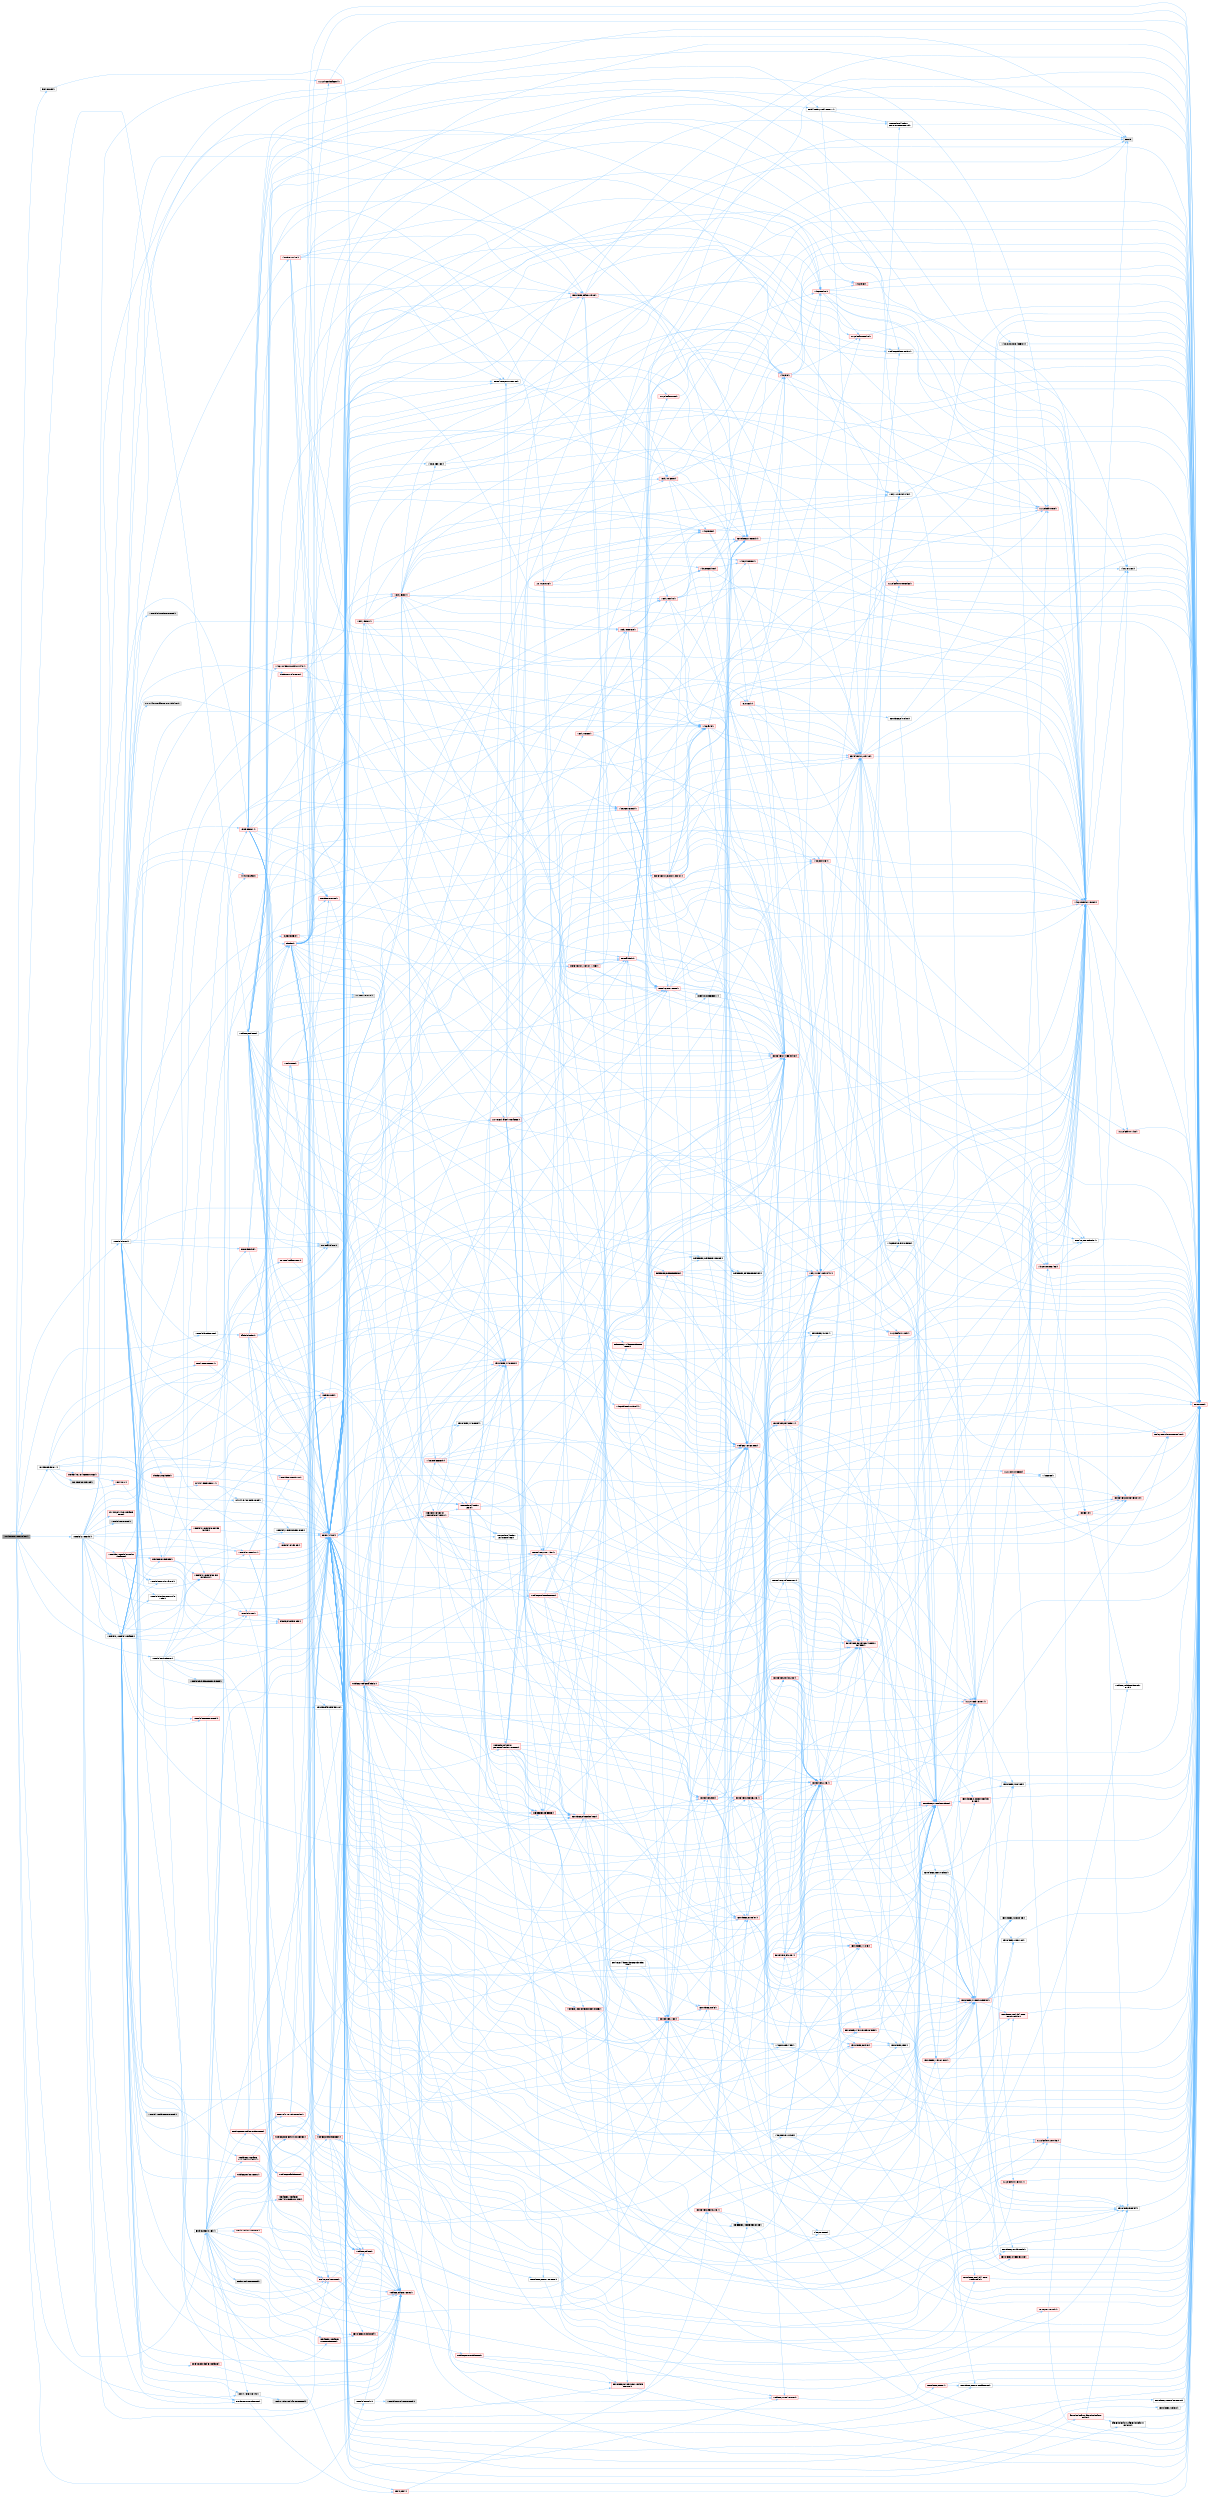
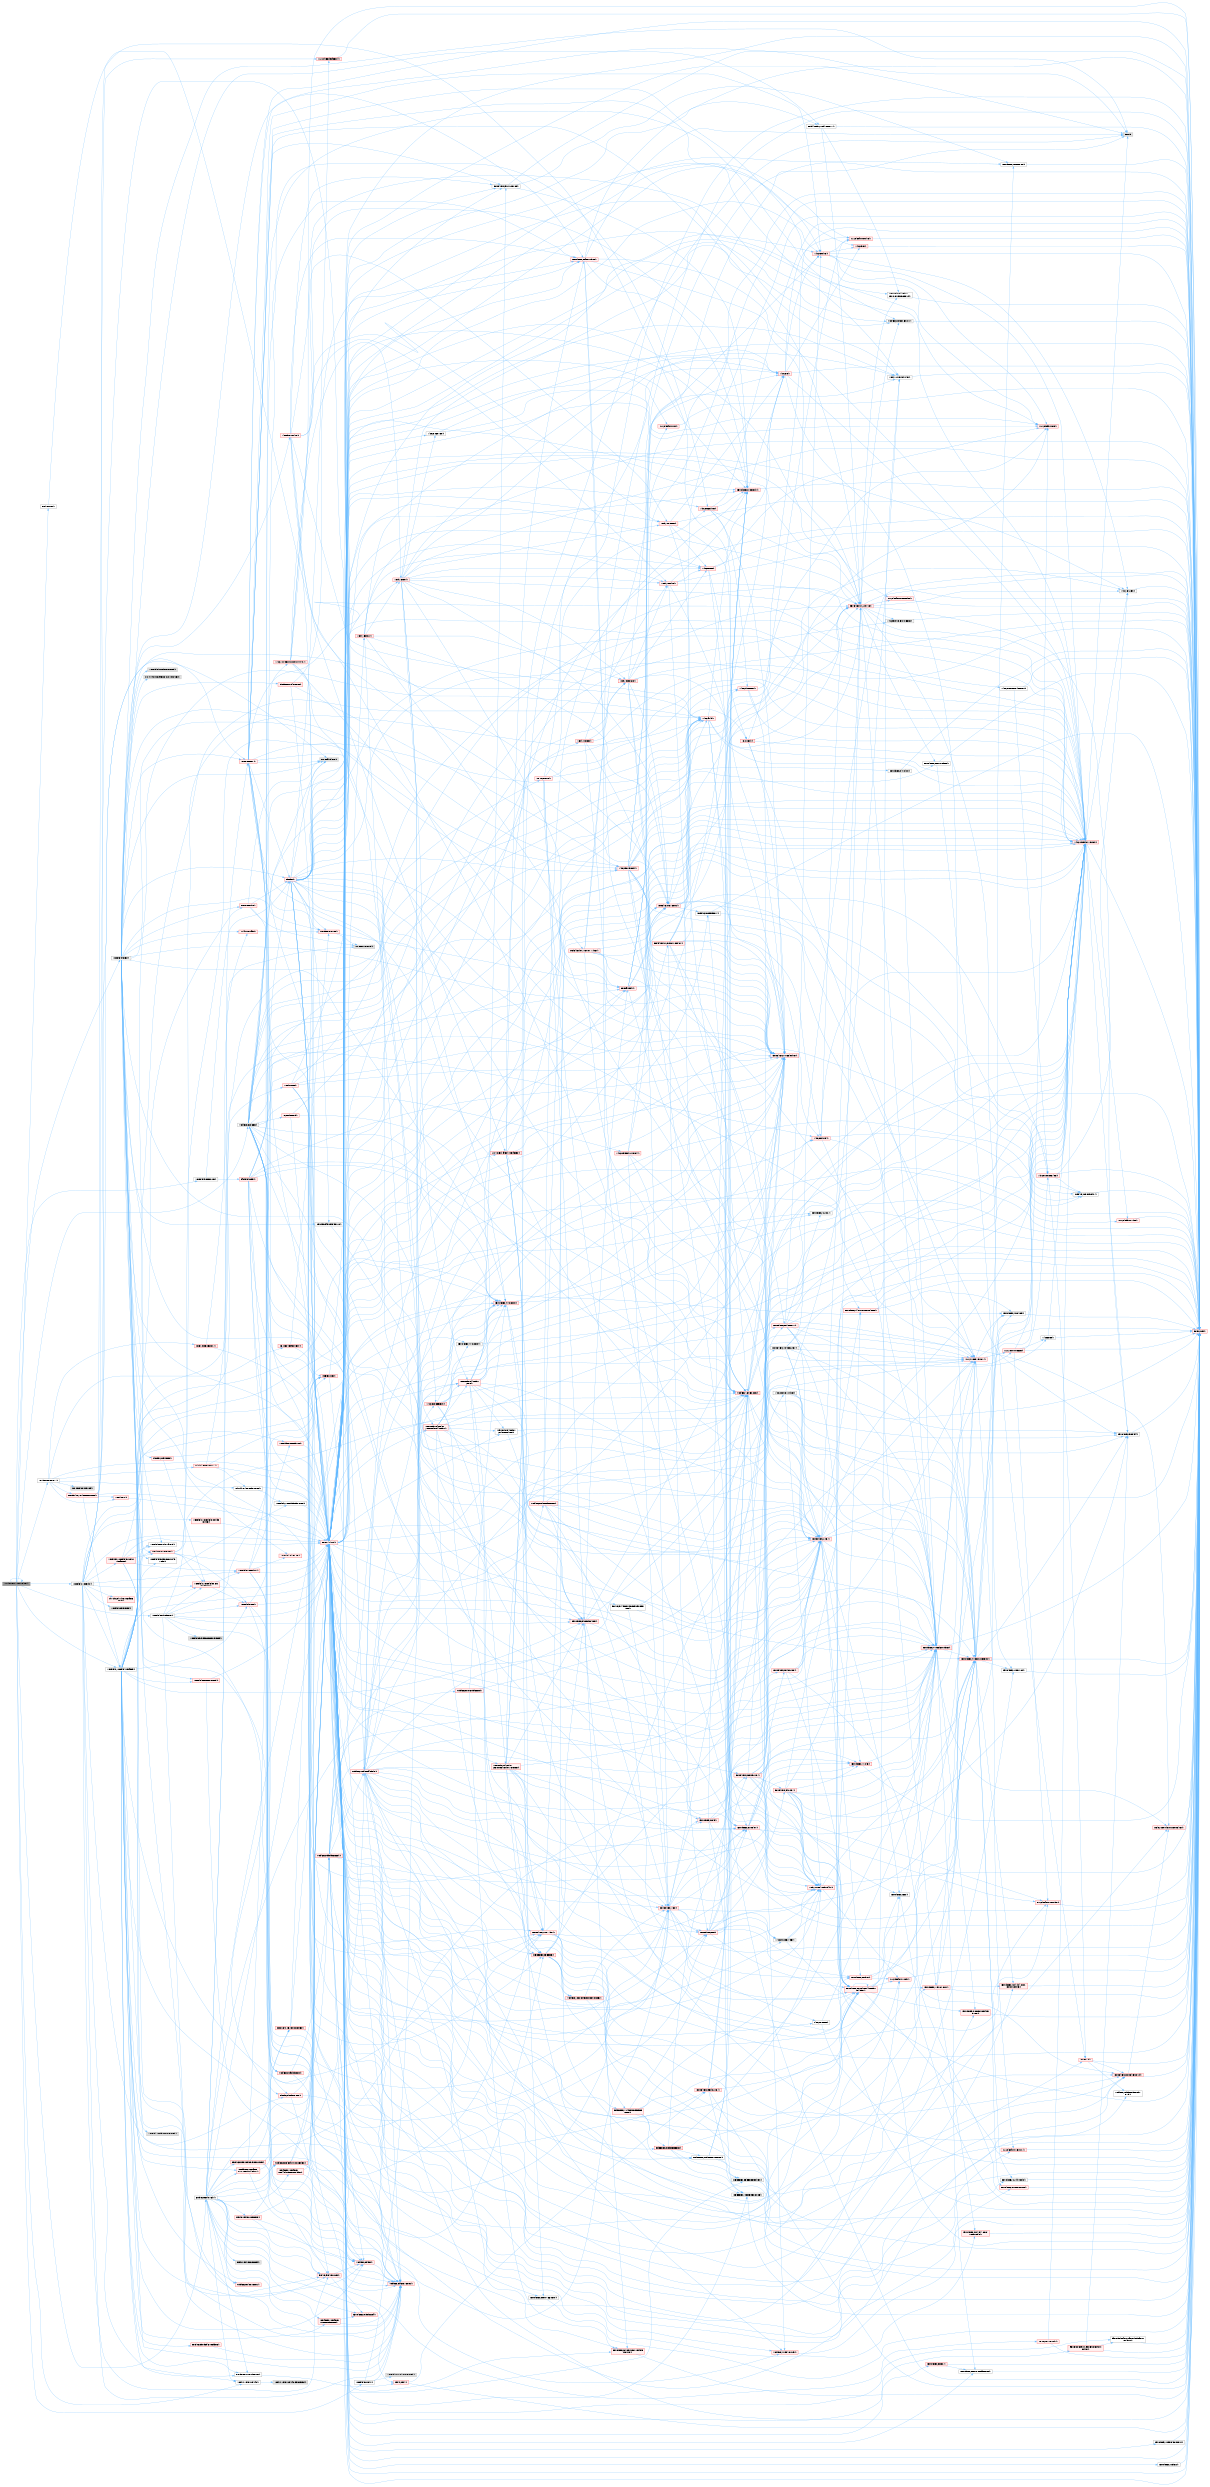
(994, 14) -> (640, 2480)
